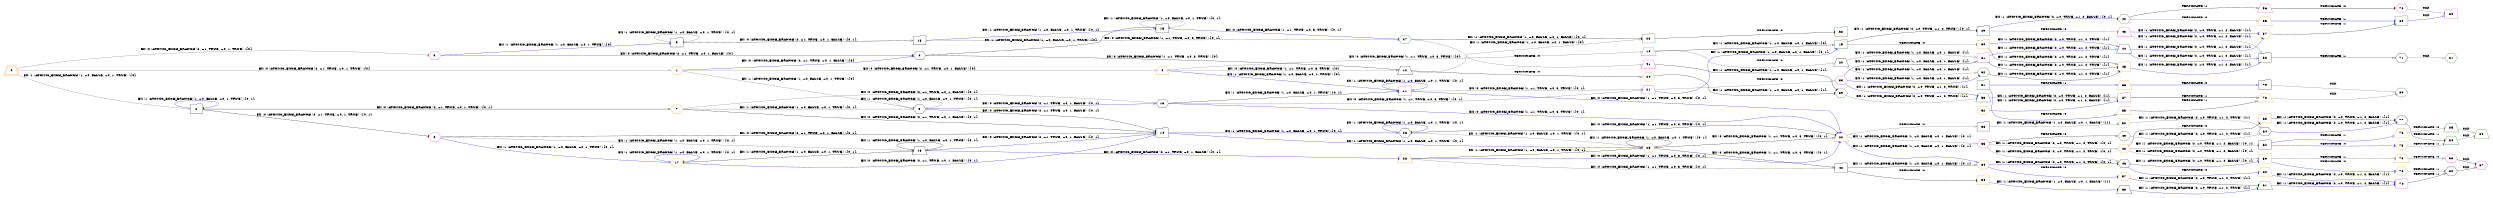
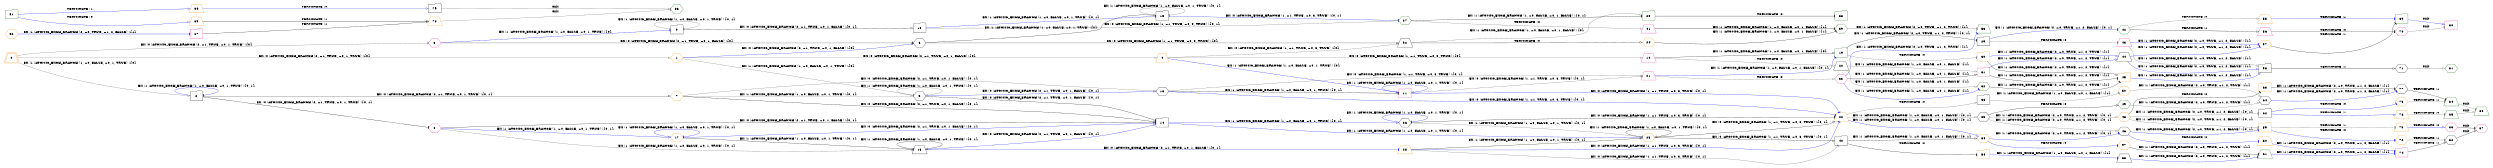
(1405, 70) -> (1405, 43)
(2052, 98) -> none
(1983, 144) -> (1983, 117)
